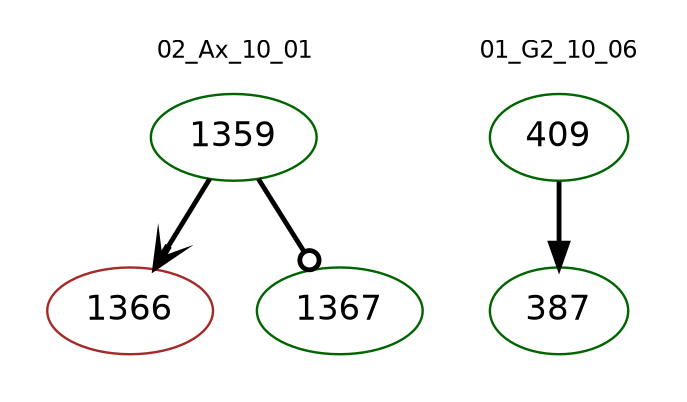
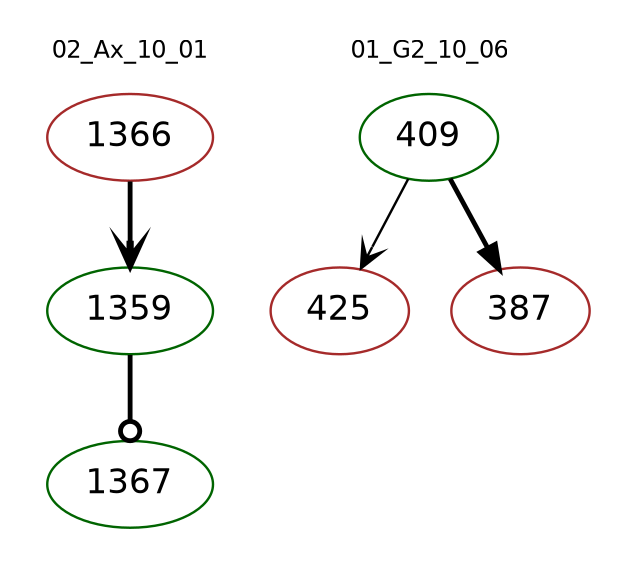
(189, 213) -> (130, 212)
none -> (340, 311)
(559, 311) -> (520, 311)
